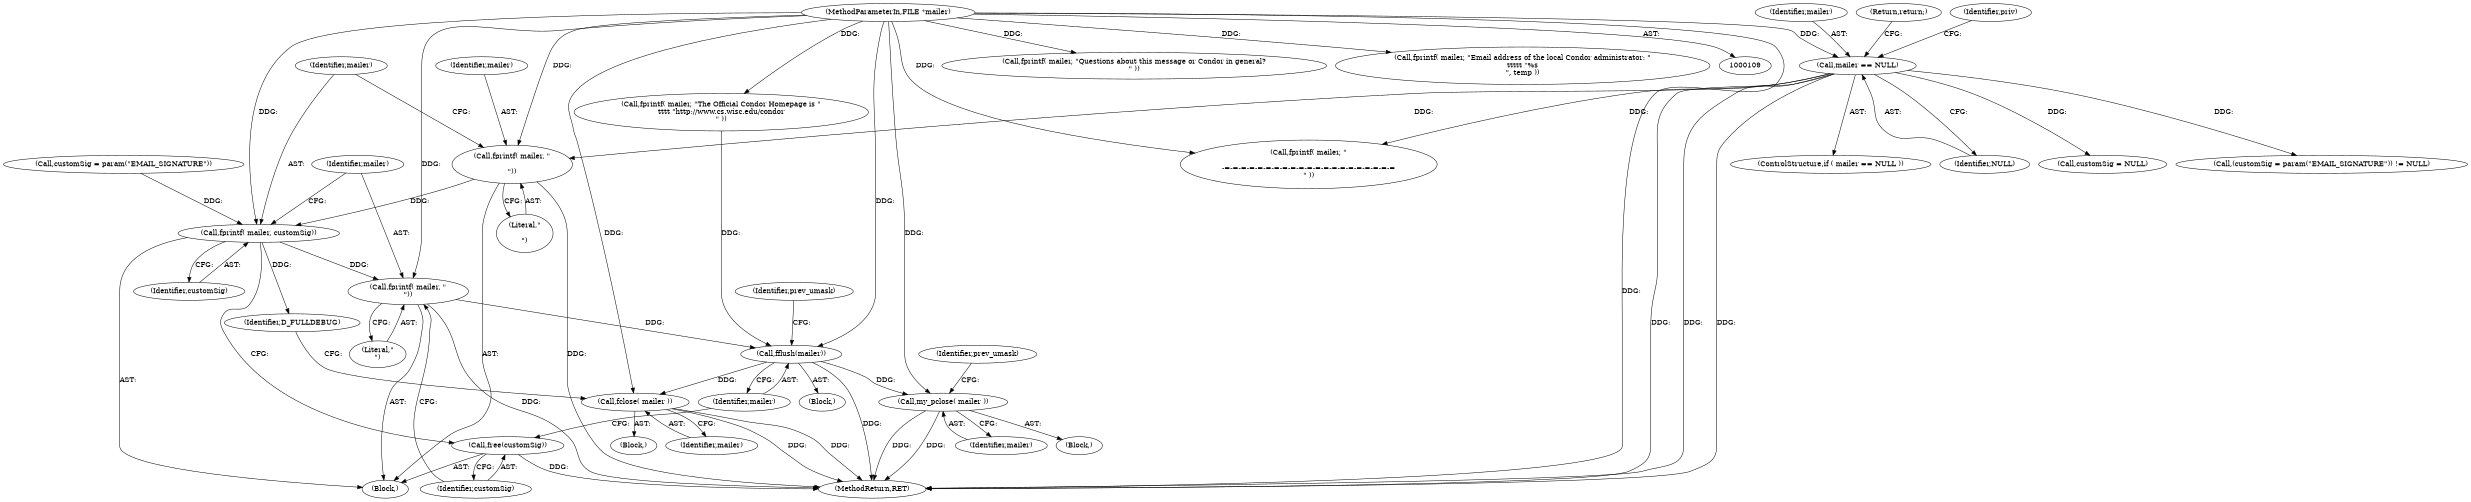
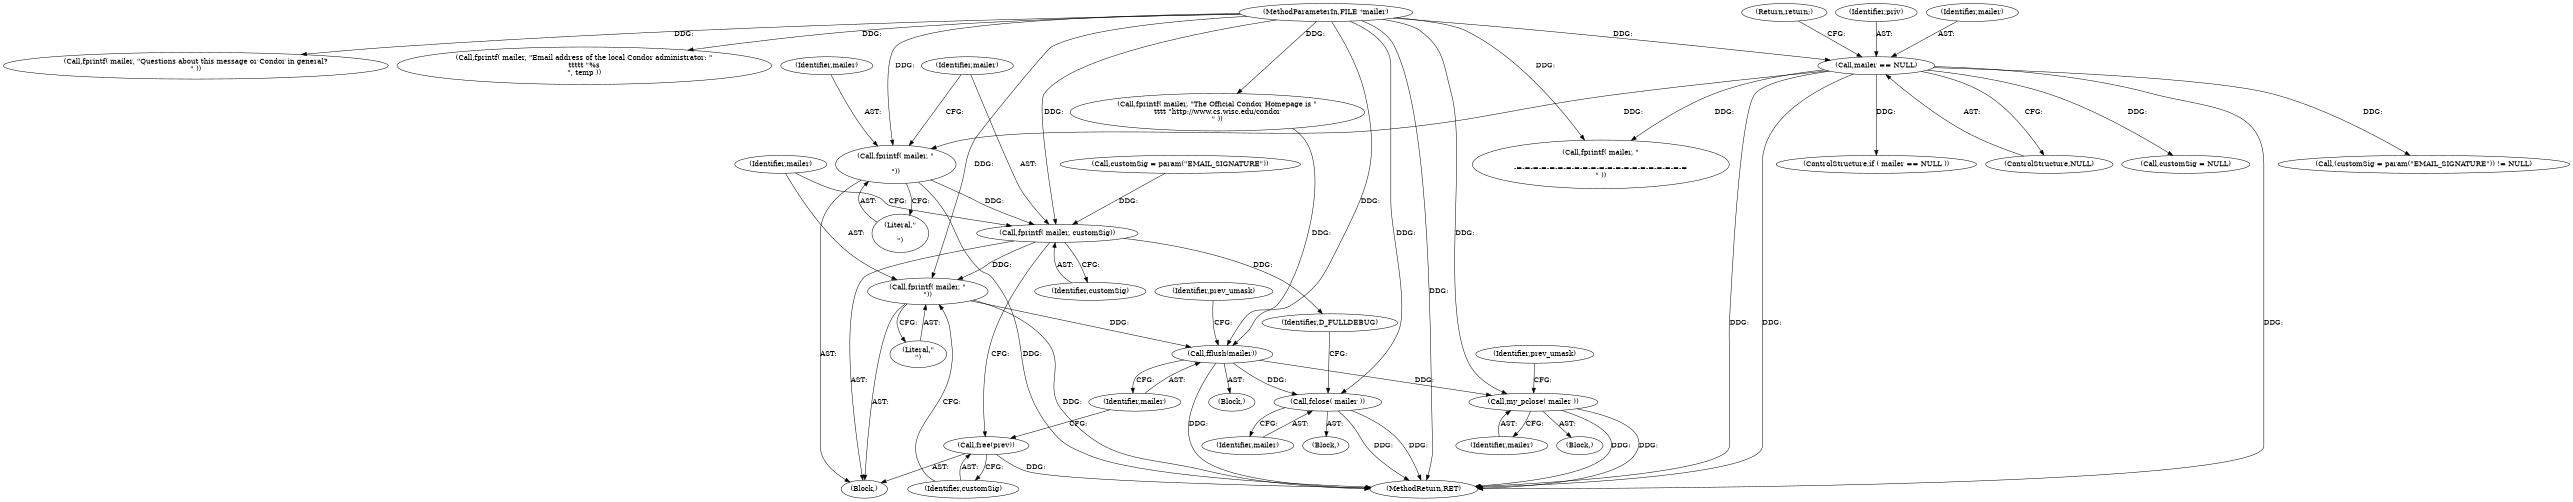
(1954, 34) -> (1886, 34)
(1745, 66) -> none
(1859, 112) -> (1887, 112)
(1985, 164) -> (2049, 164)
(508, 446) -> (986, 446)
